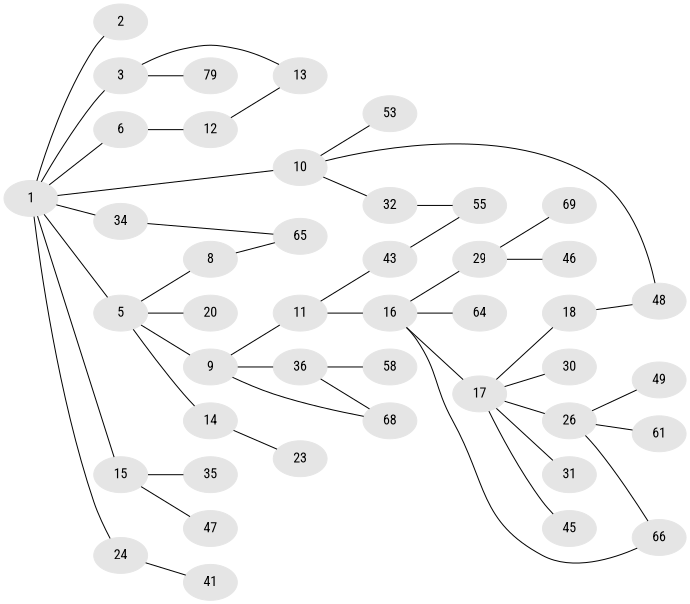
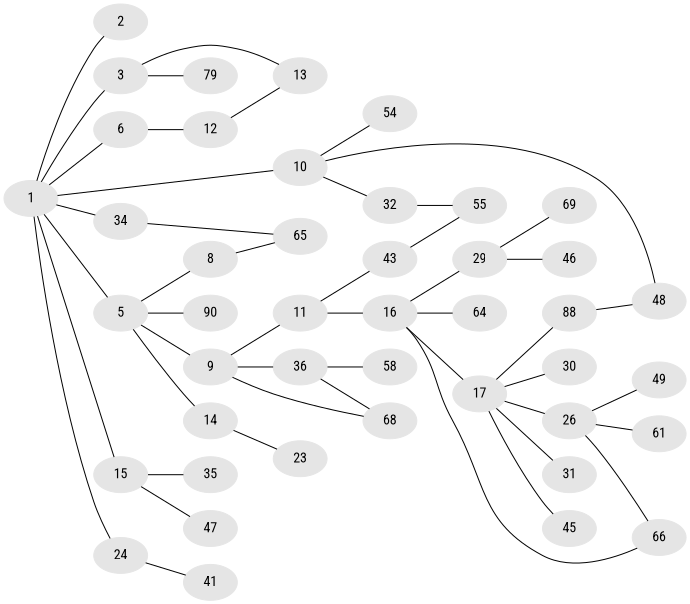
(390, 114) -> (390, 114)
(210, 313) -> (210, 313)
(569, 313) -> (569, 313)
